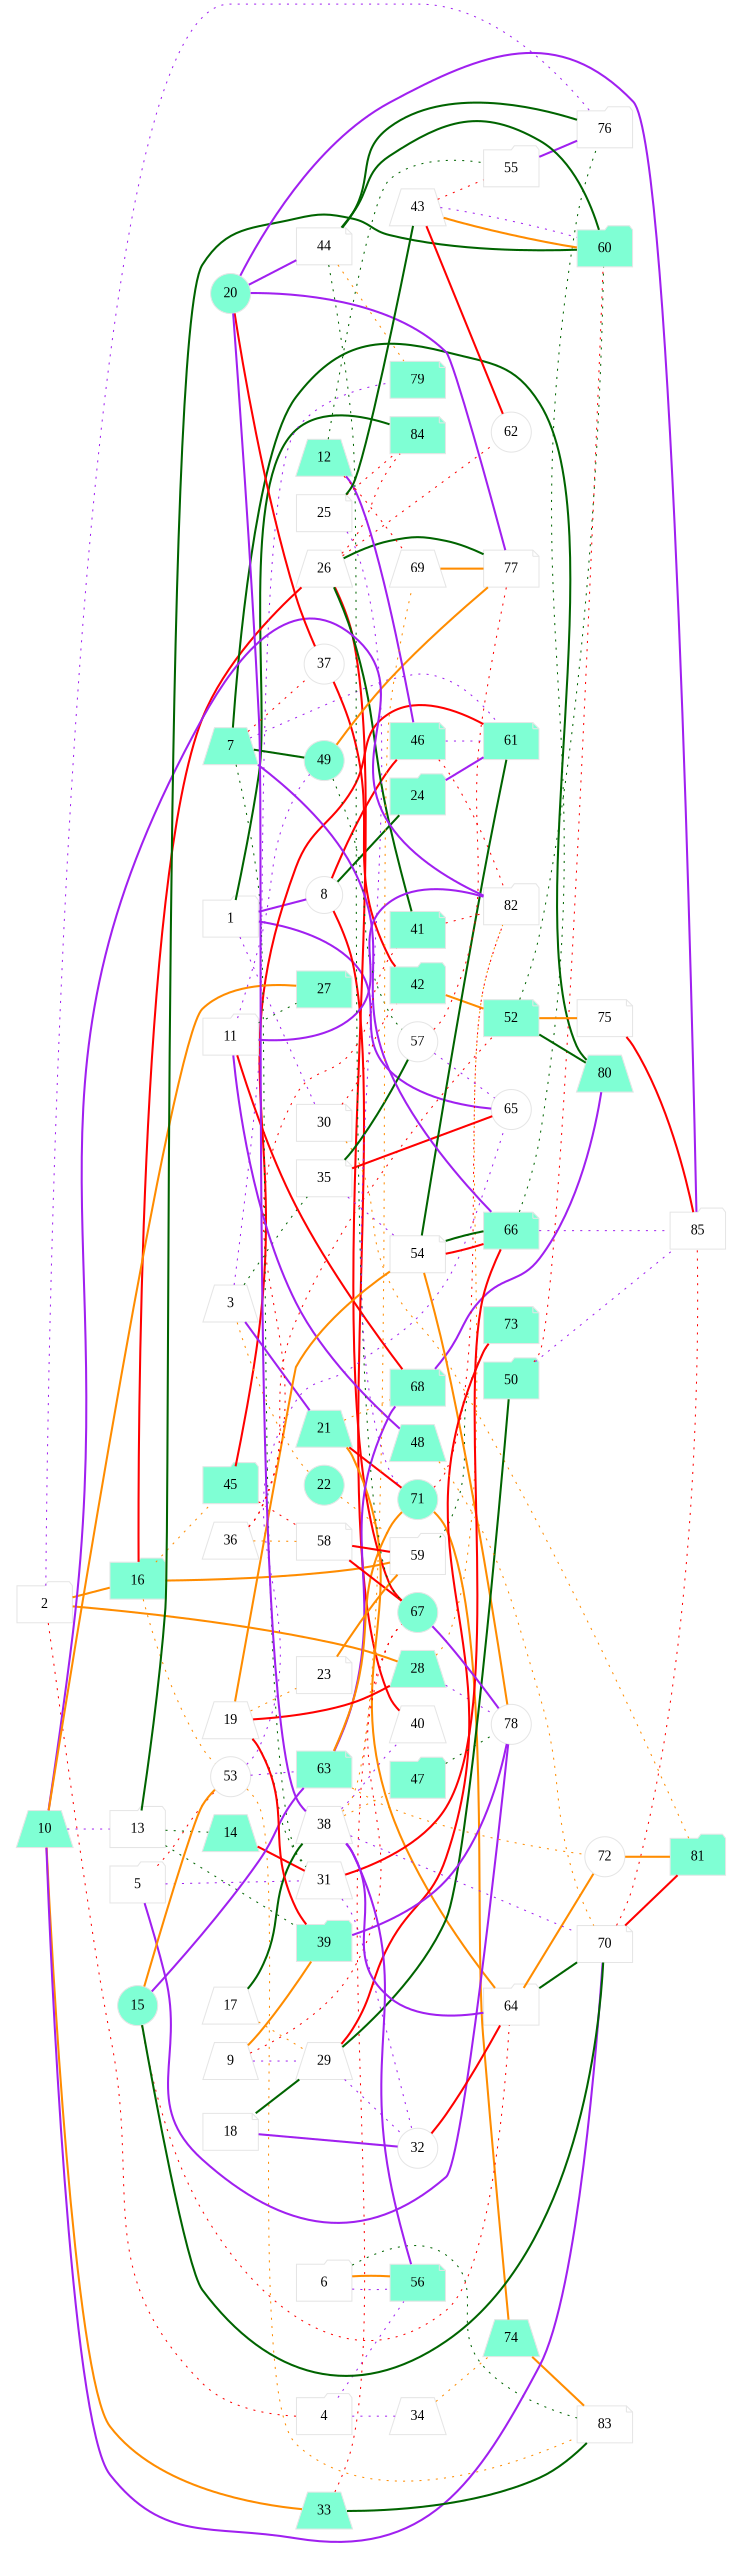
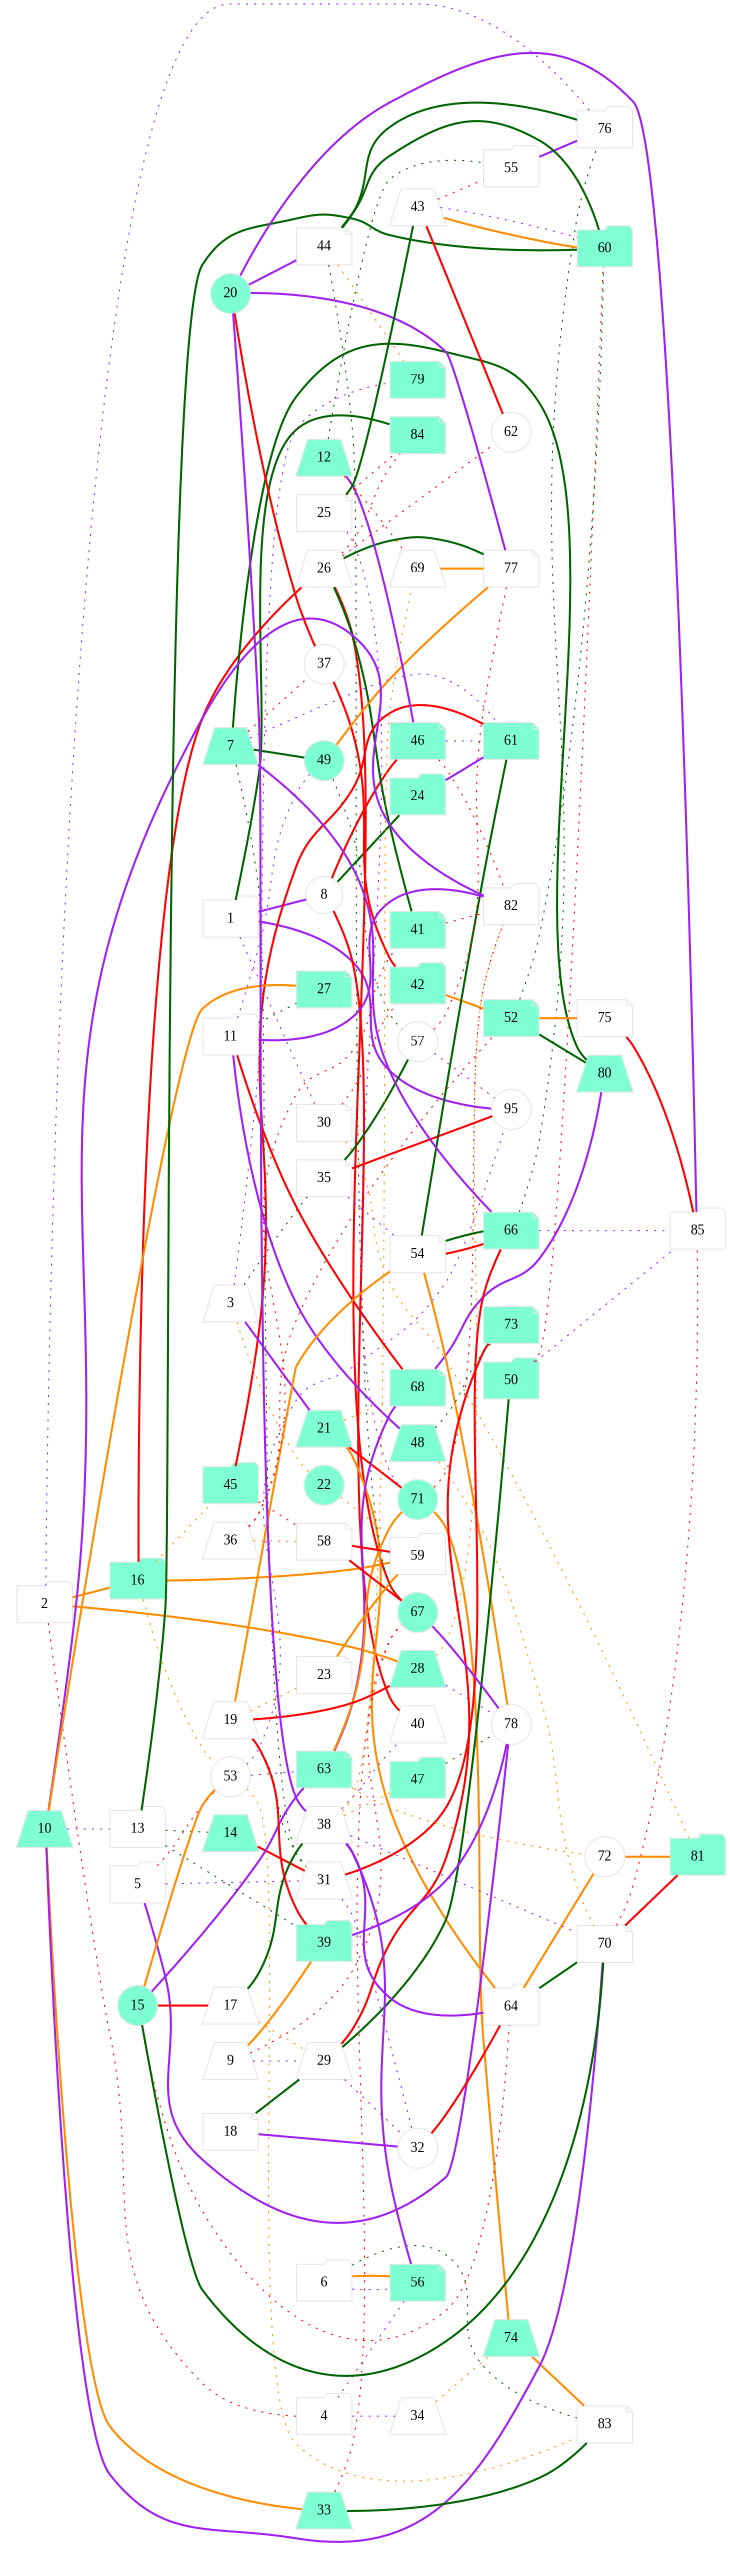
(511, 1110) -> (511, 1110)
(463, 1476) -> (464, 1386)
none -> (183, 2006)
